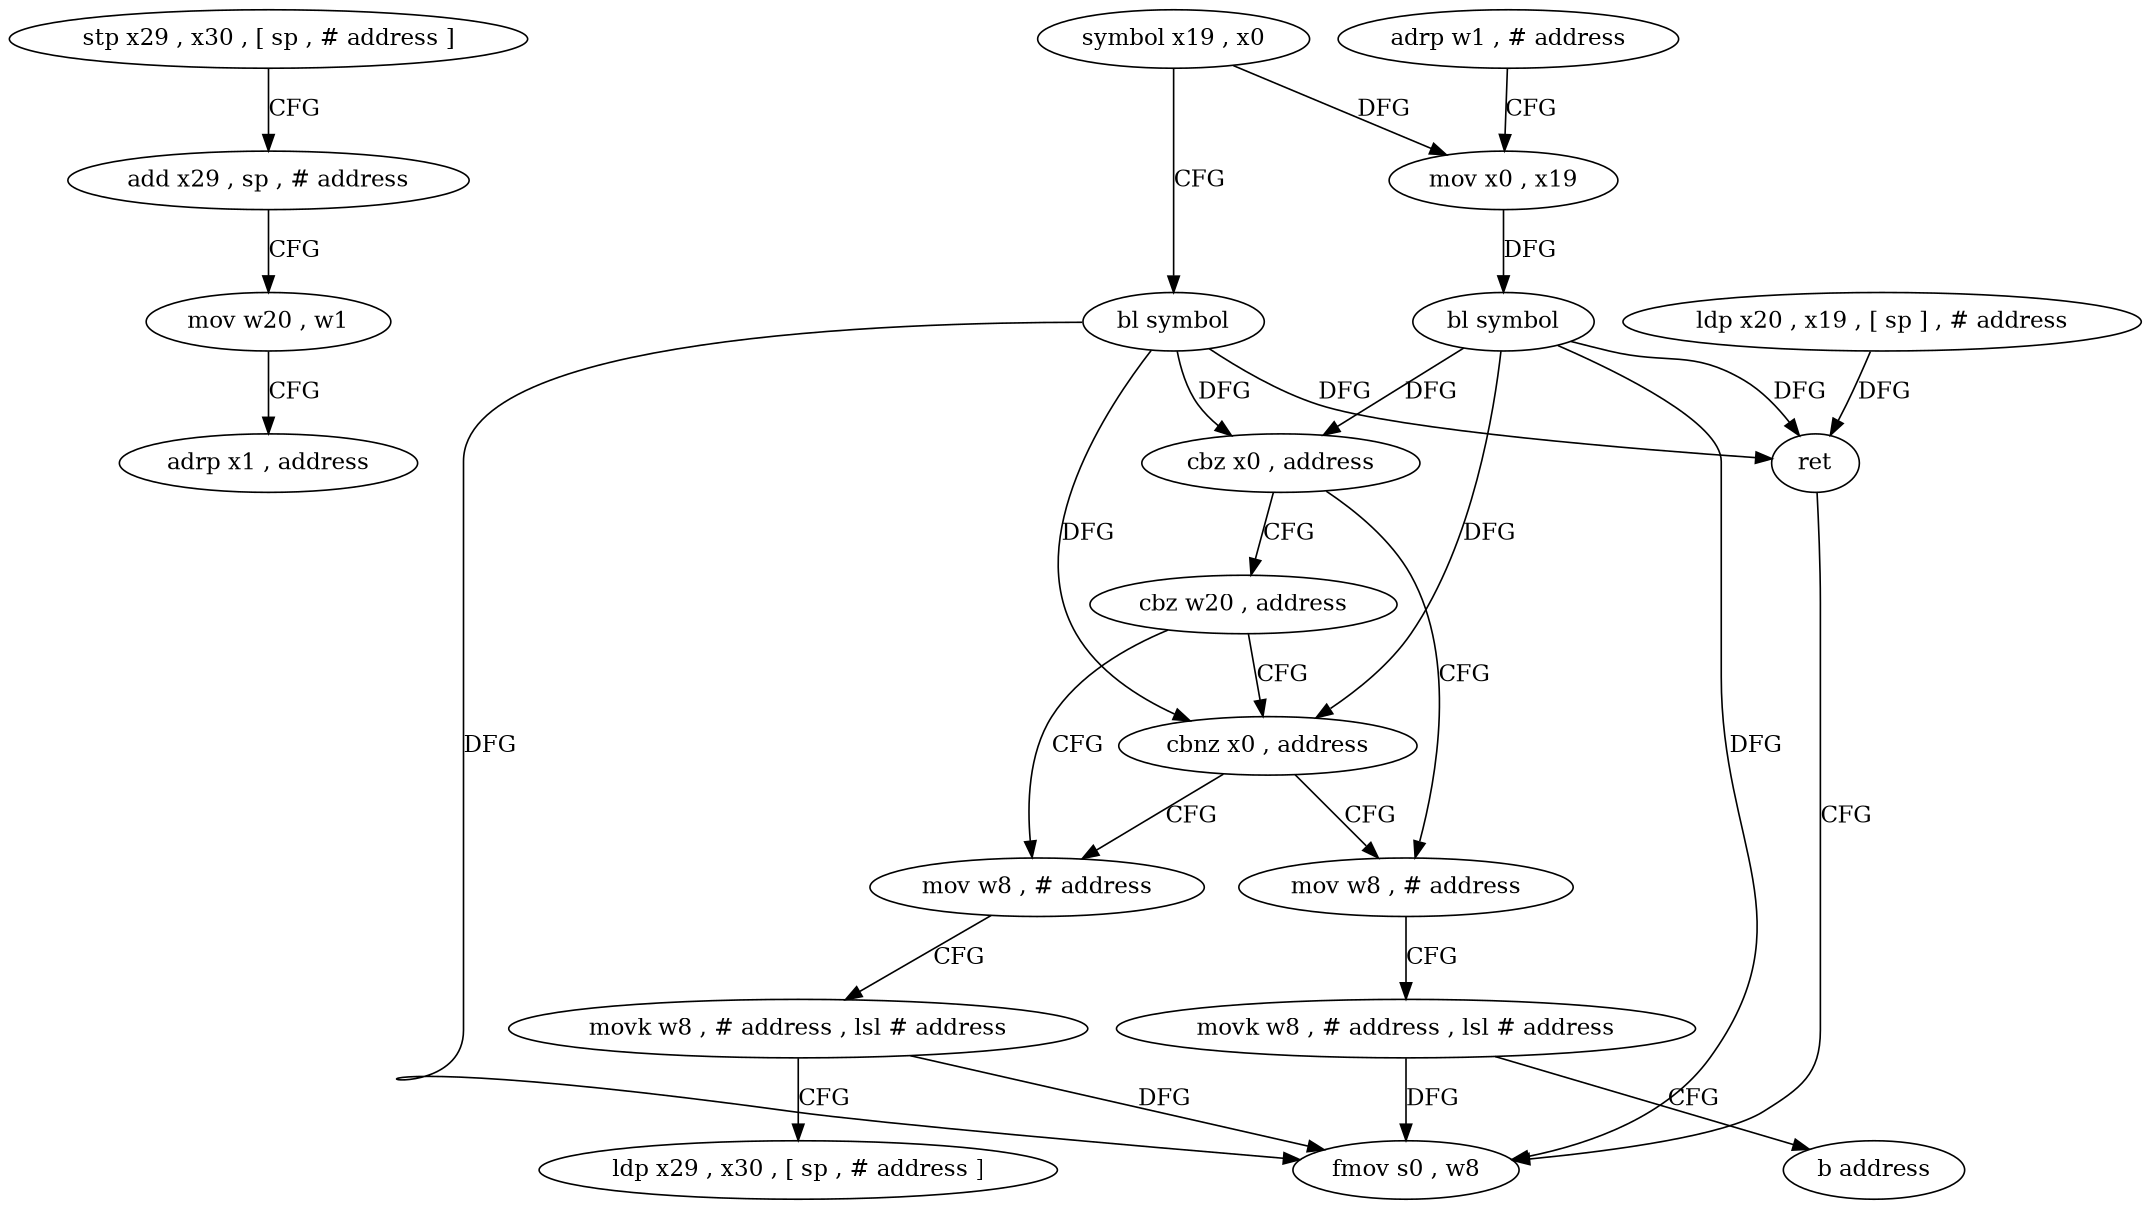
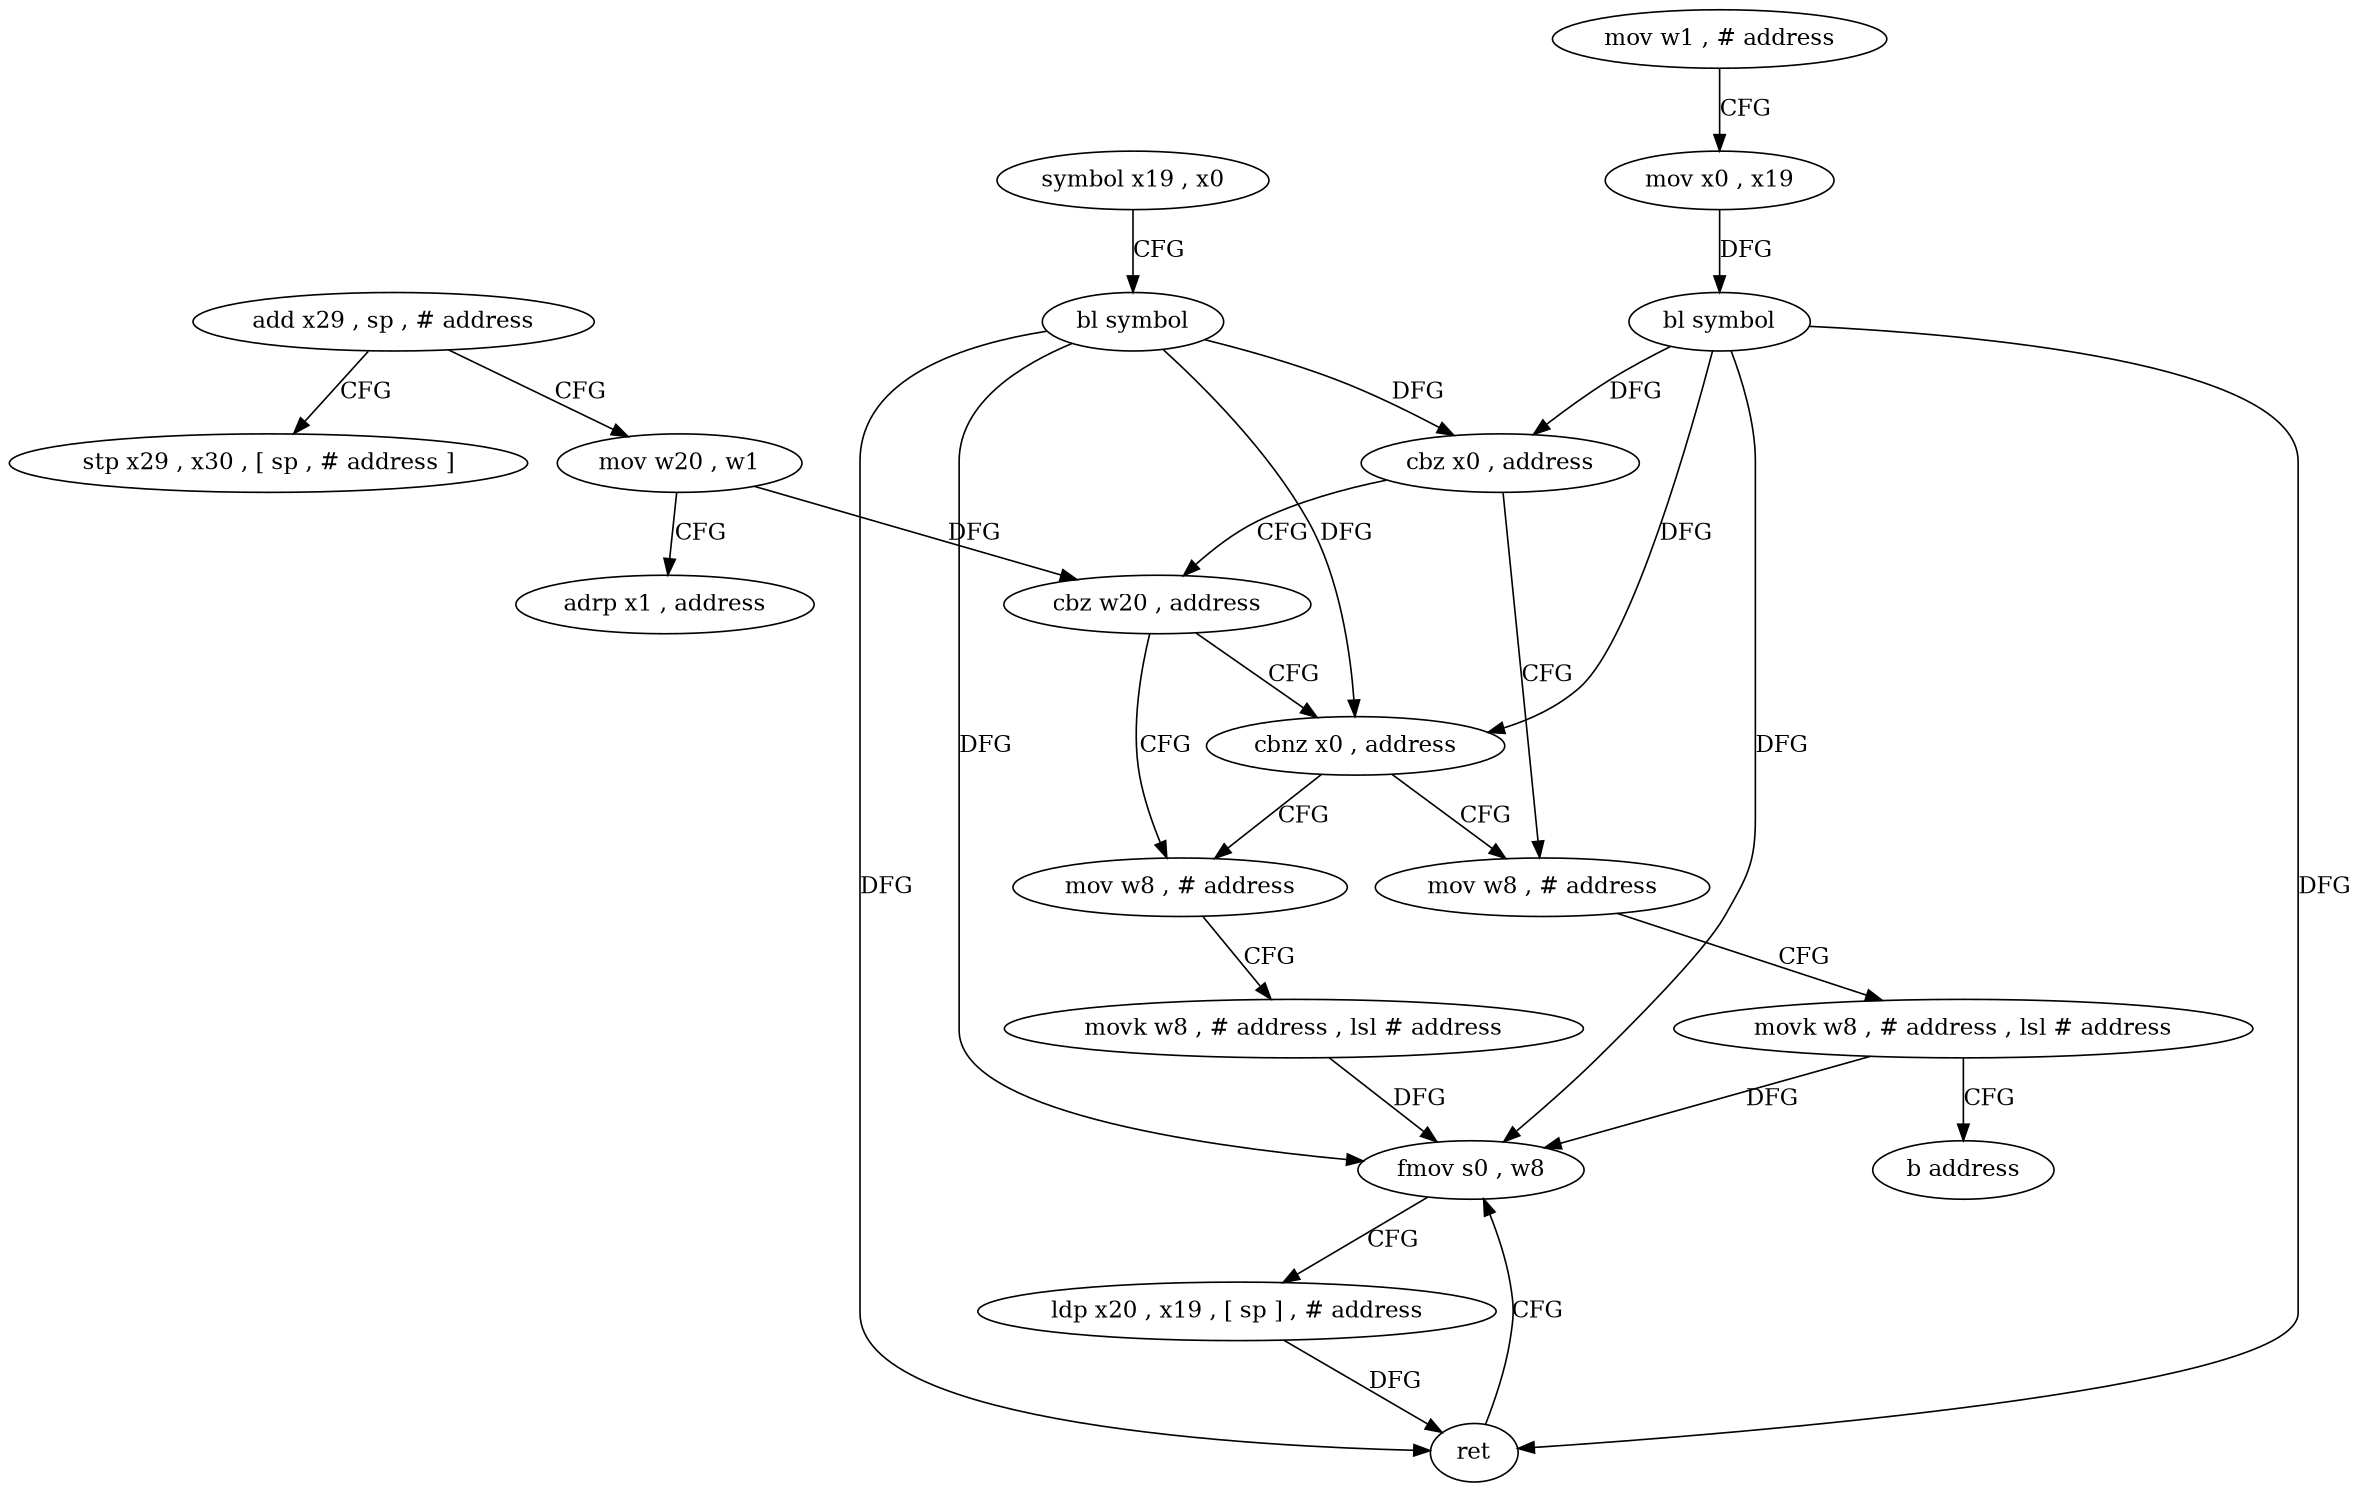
(1508, 39) -> (1720, 39)
(269, 102) -> (337, 386)
(1332, 107) -> none
none -> (908, 531)
(798, 1170) -> none
none -> (1362, 1236)
